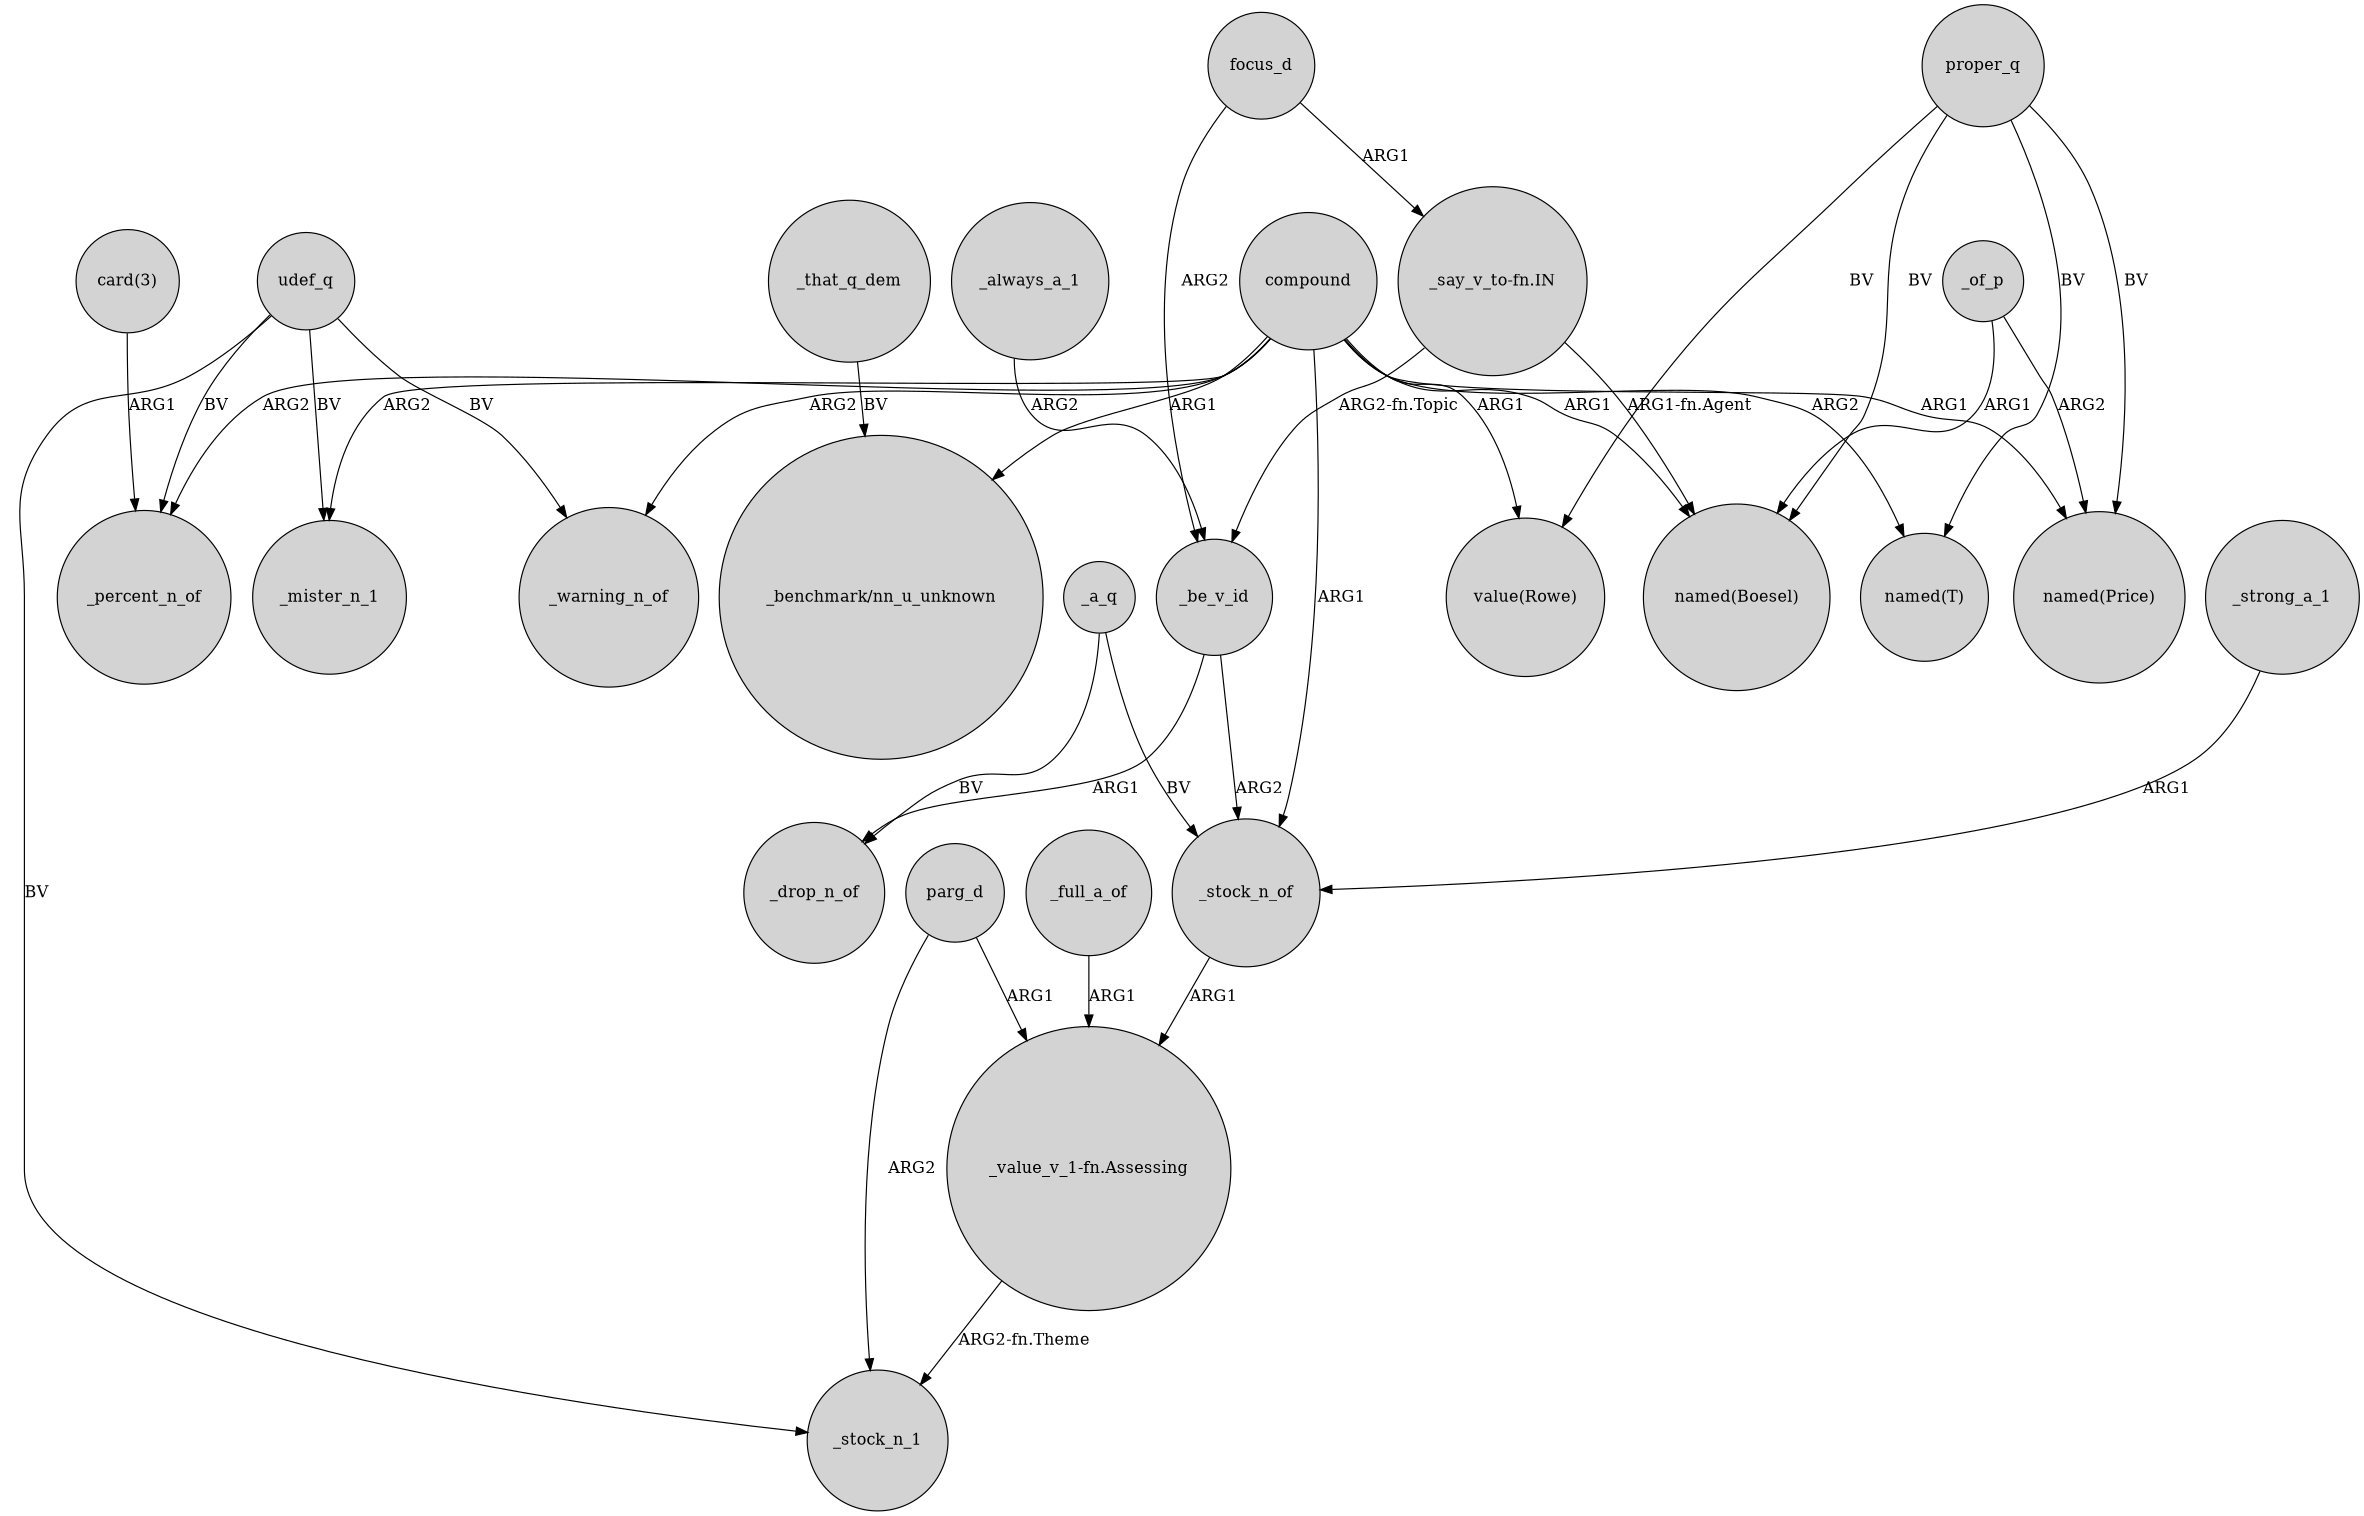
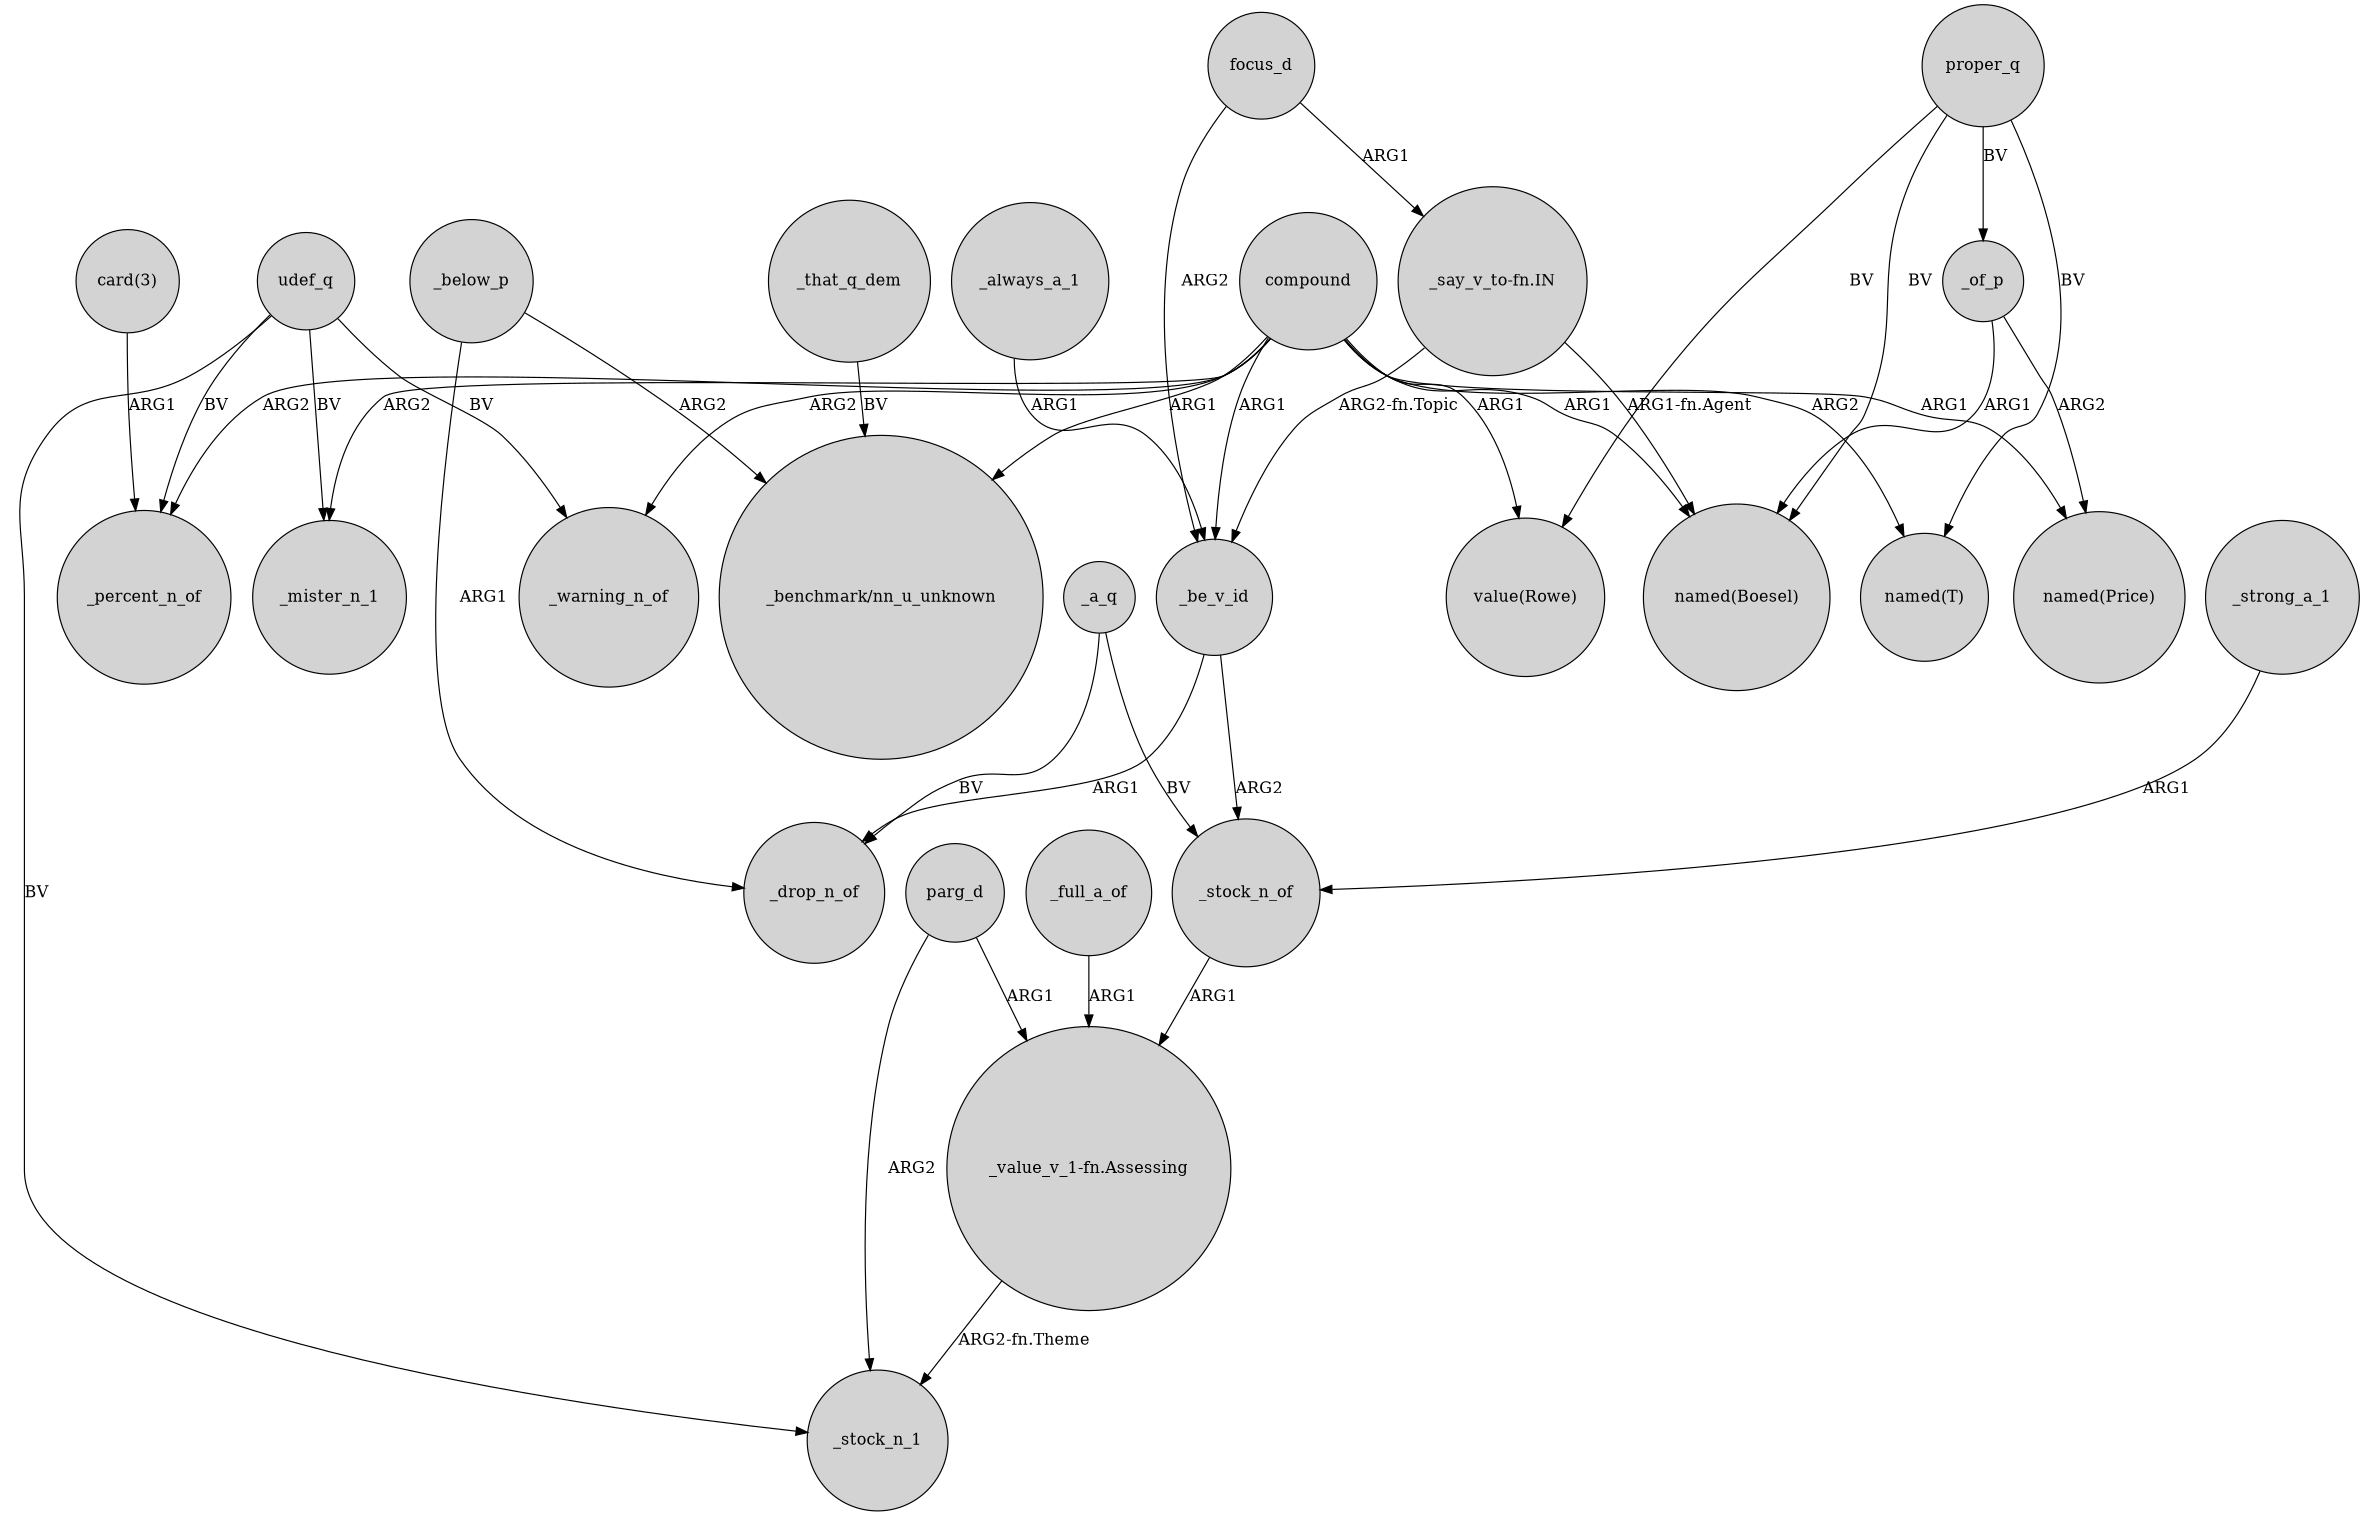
none -> (472, 281)
(2118, 292) -> (1983, 178)
(1055, 406) -> (1055, 406)
(1316, 584) -> (1230, 429)
